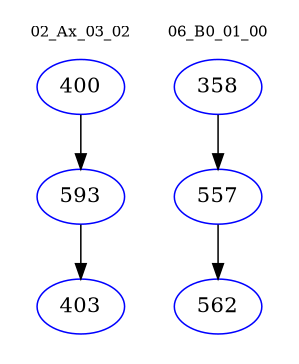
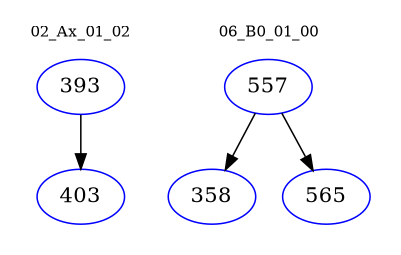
(81, 33) -> (81, 33)
(81, 87) -> none
(218, 134) -> (244, 135)
(81, 197) -> (81, 87)
(218, 307) -> (326, 197)
